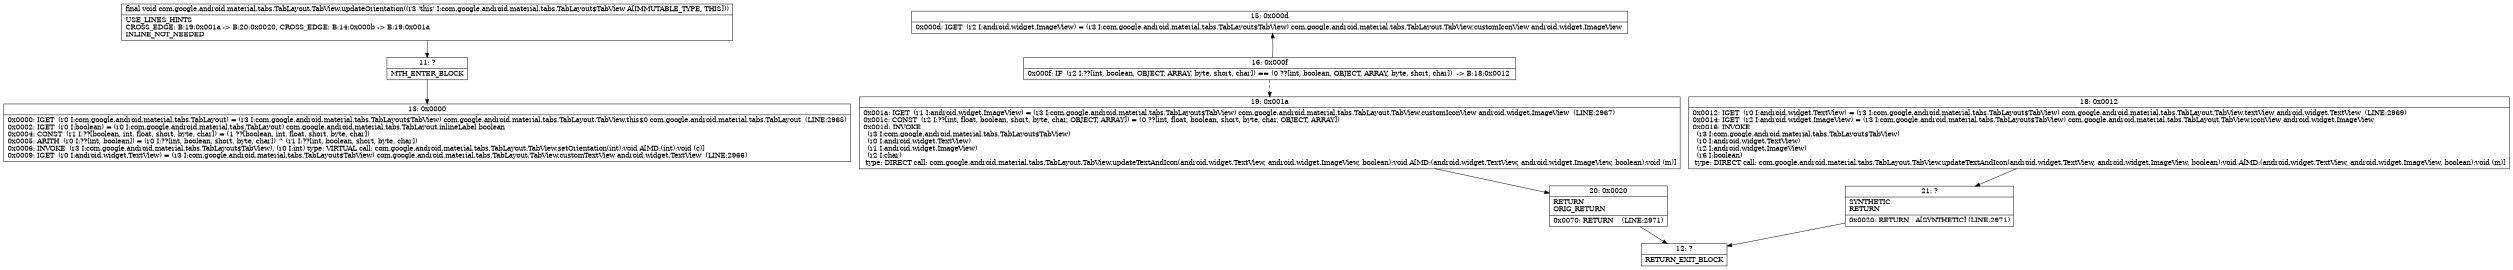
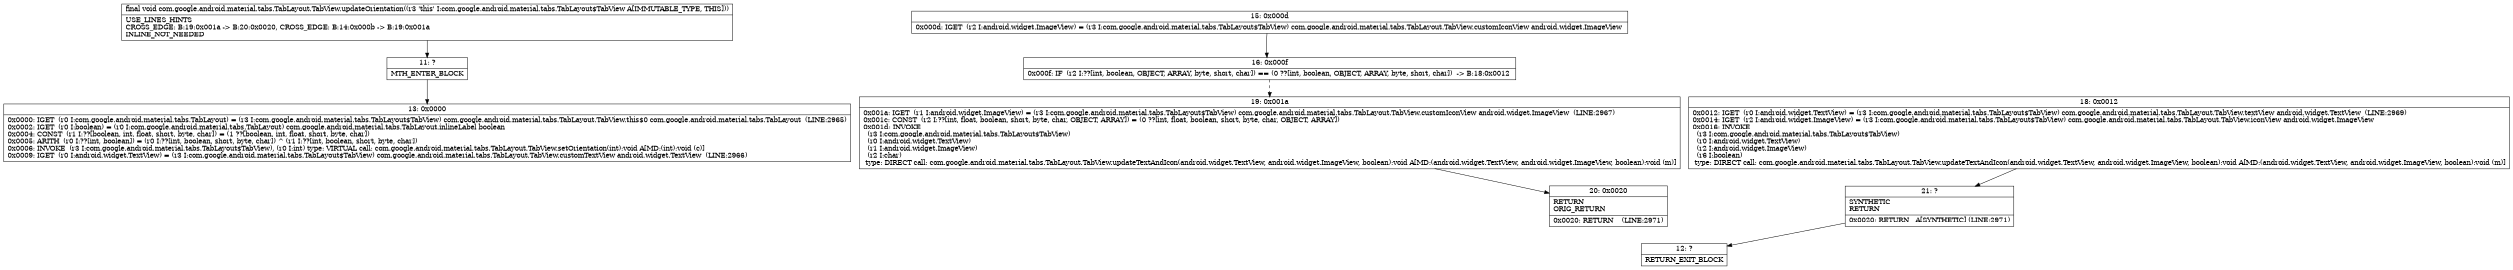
(1273, 48) -> (1267, 43)
(1608, 221) -> (1608, 221)
(1652, 234) -> none
